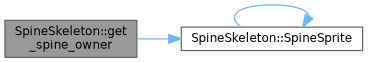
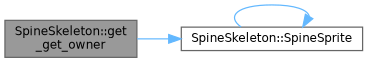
(71, 39) -> (71, 39)
